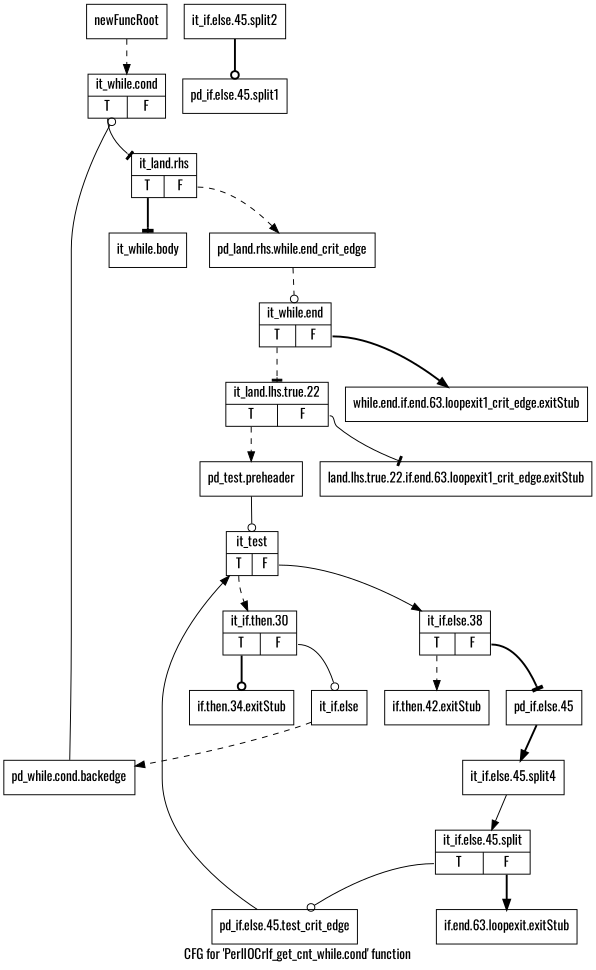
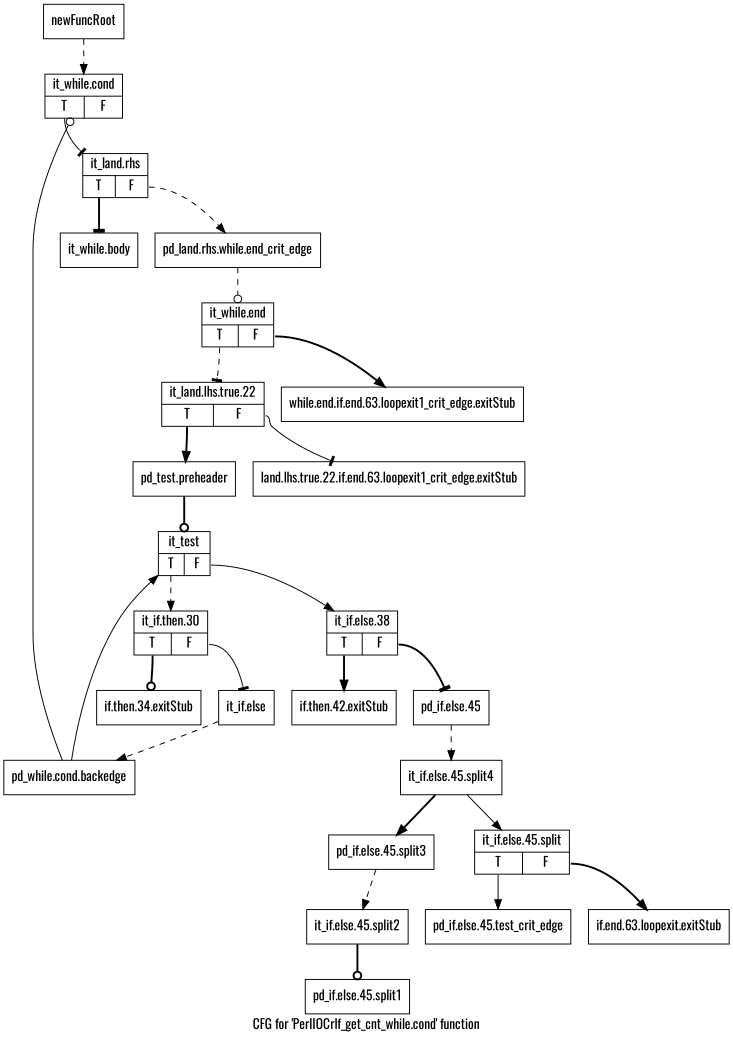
(251, 439) -> (187, 439)
(252, 510) -> (184, 510)
(321, 658) -> (232, 659)
(437, 668) -> (344, 668)
(531, 738) -> (451, 738)
(162, 747) -> (97, 664)
none -> (381, 852)
(372, 877) -> (498, 887)
